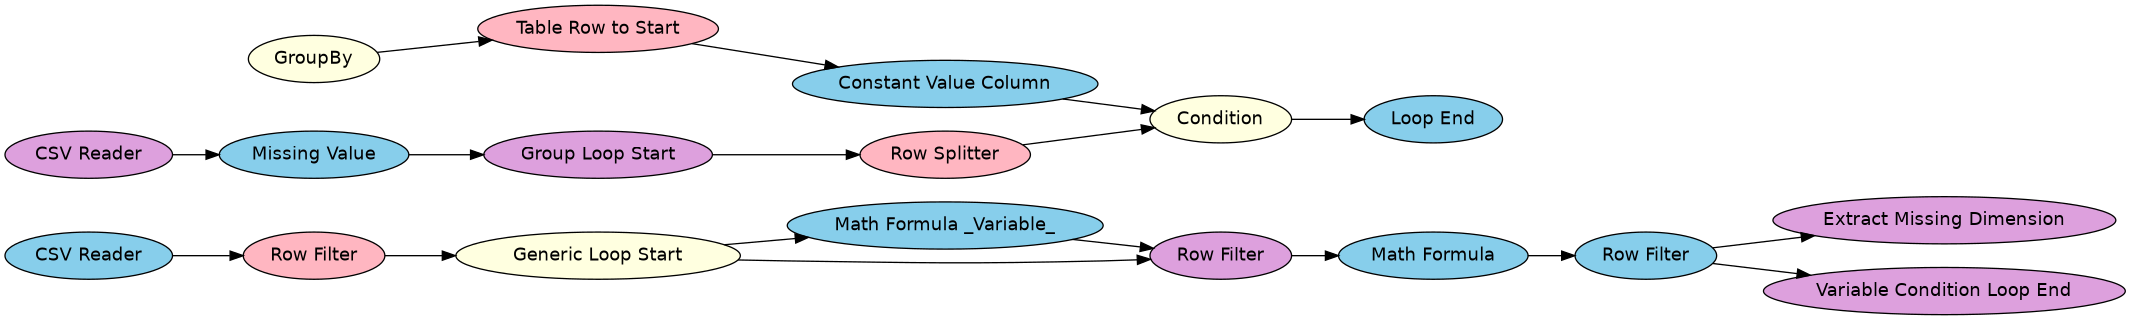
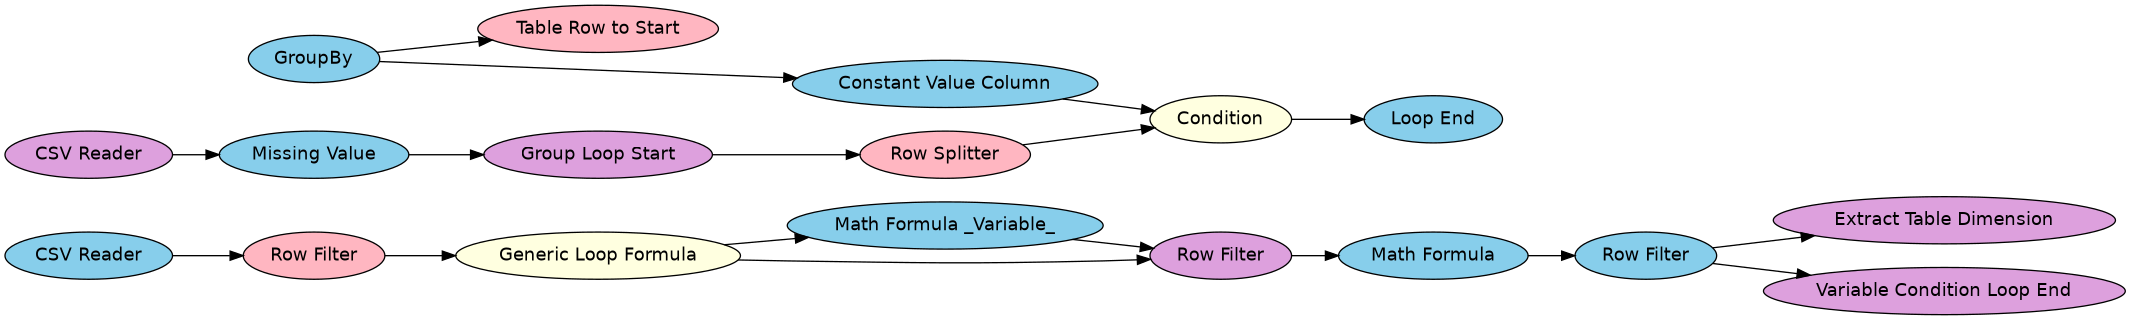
(759, 54) -> (582, 70)
(314, 59) -> (314, 59)
(1944, 220) -> (1944, 220)
(598, 256) -> (598, 256)
